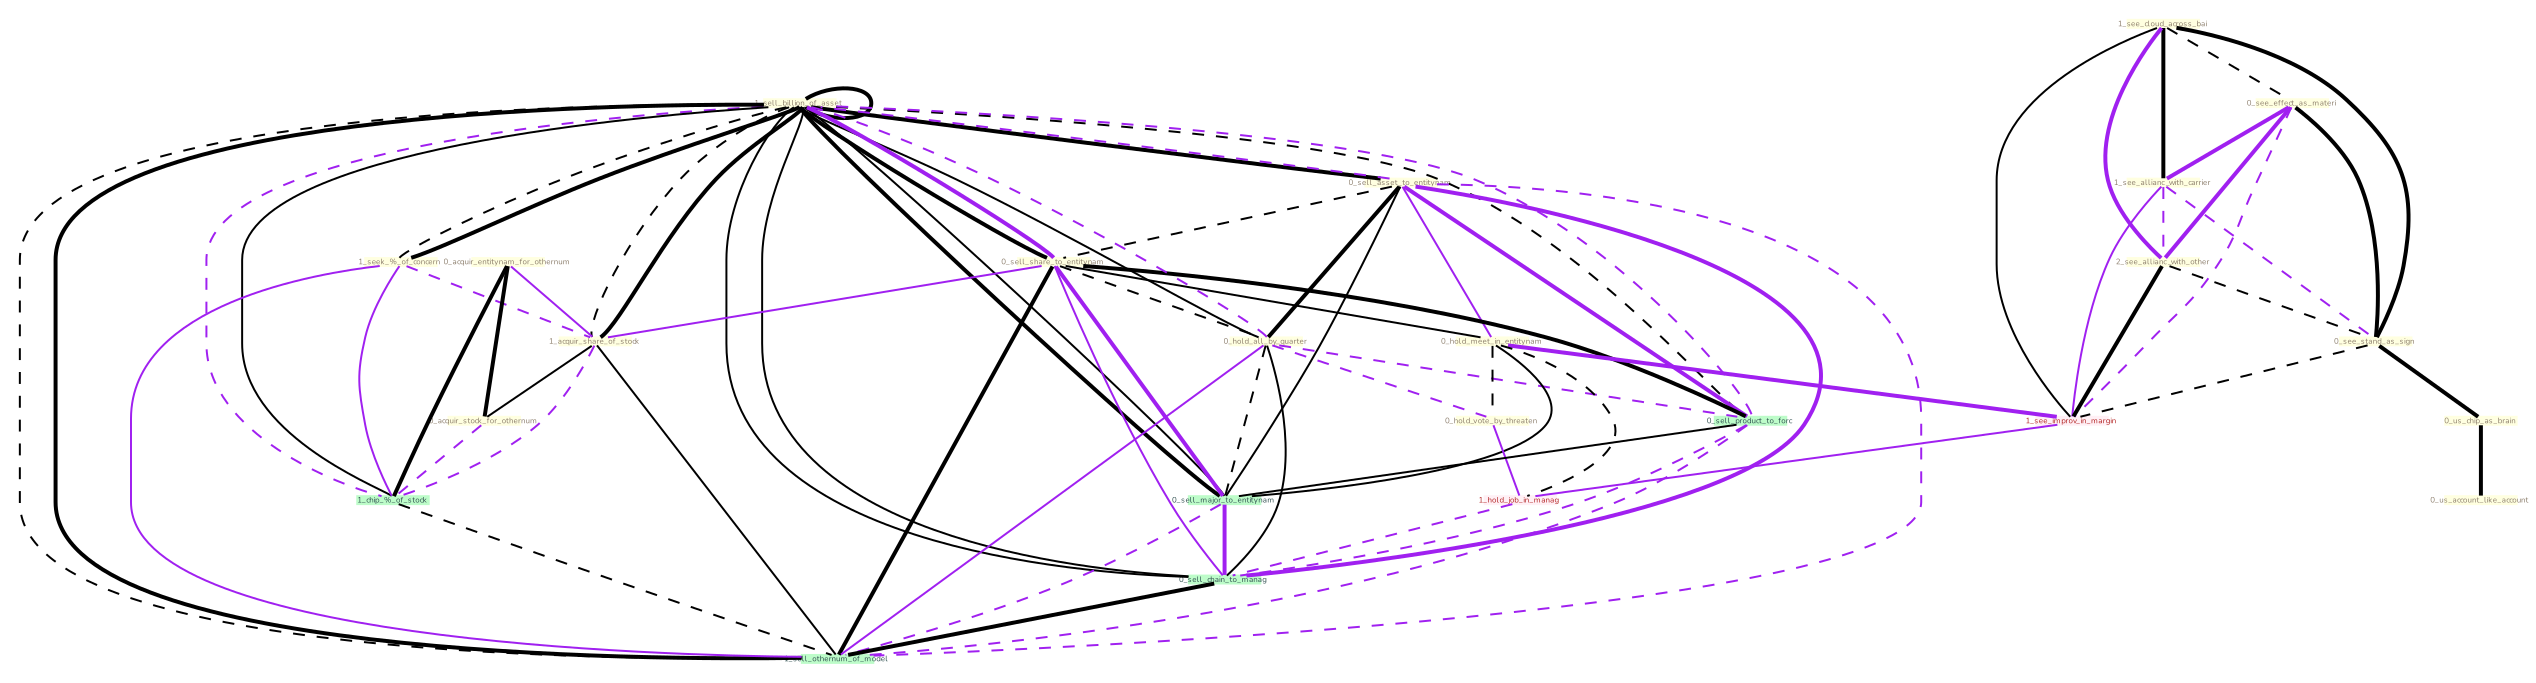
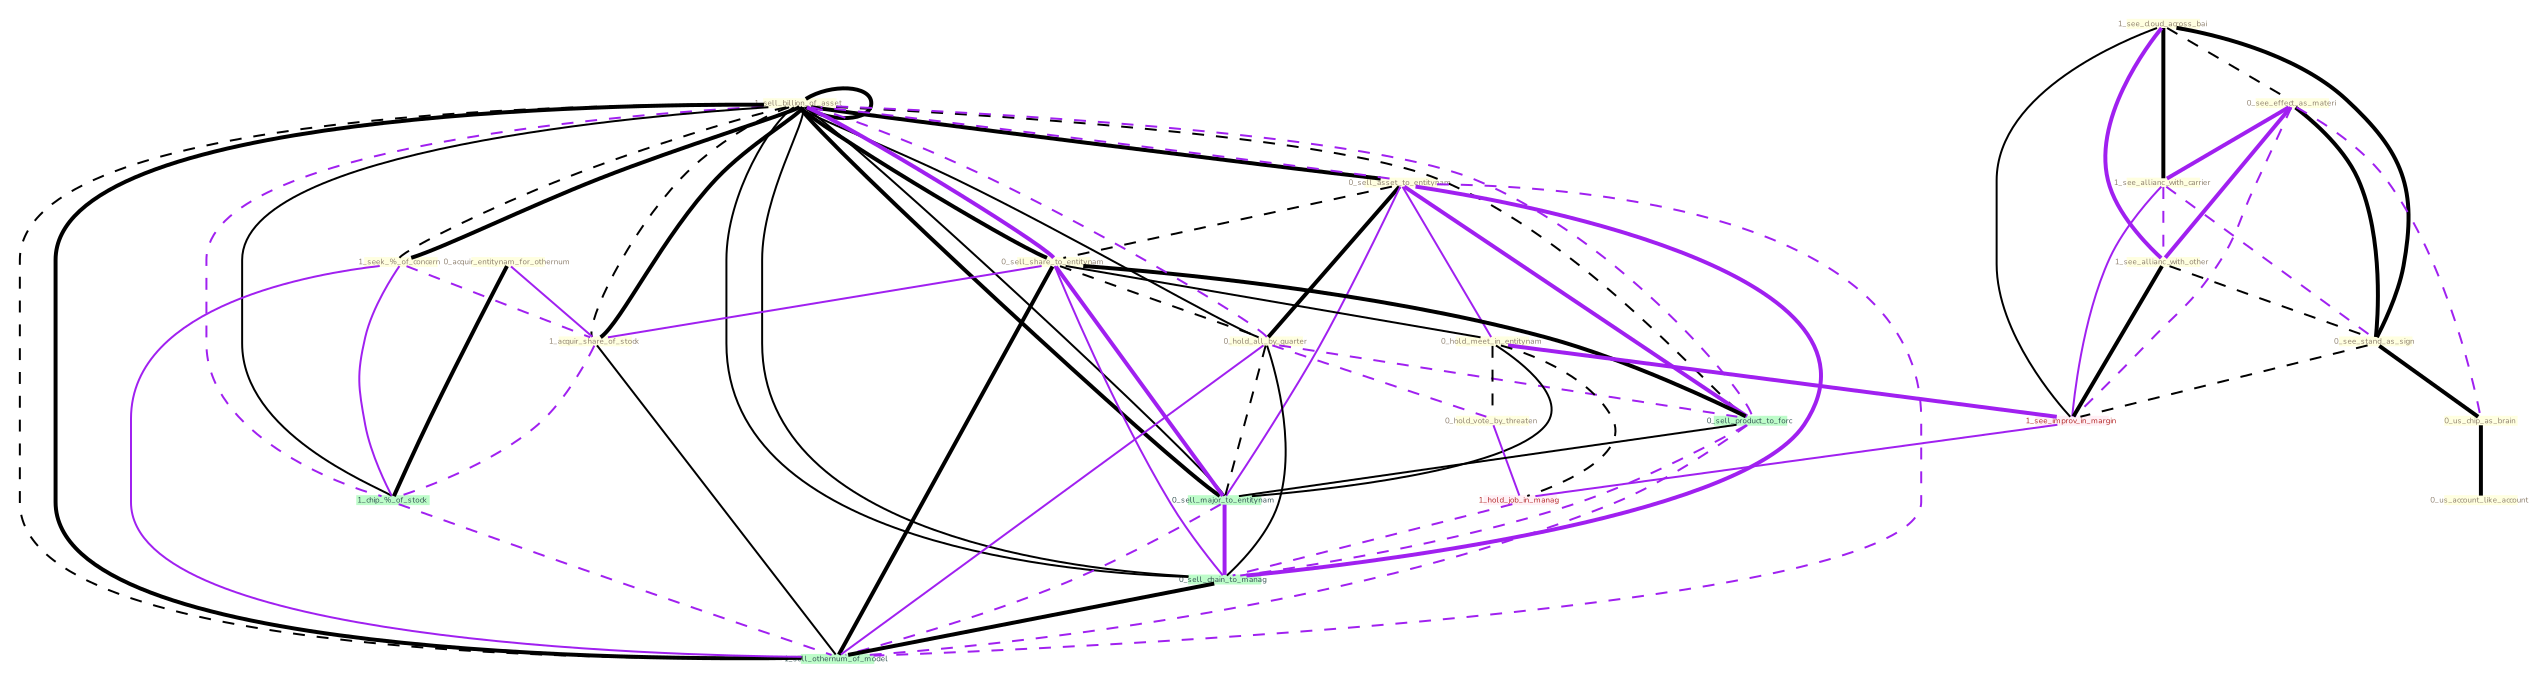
none -> (2422, 240)
(2163, 262) -> (2163, 262)
(1324, 337) -> (1324, 337)
(484, 421) -> none
(615, 581) -> (615, 581)
